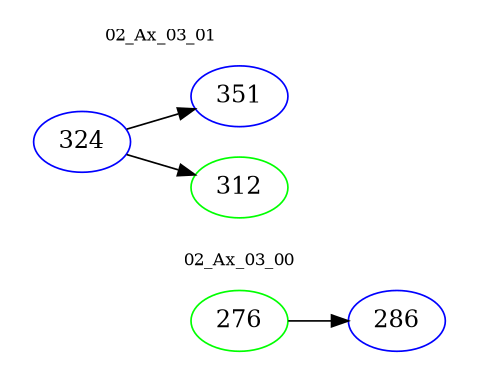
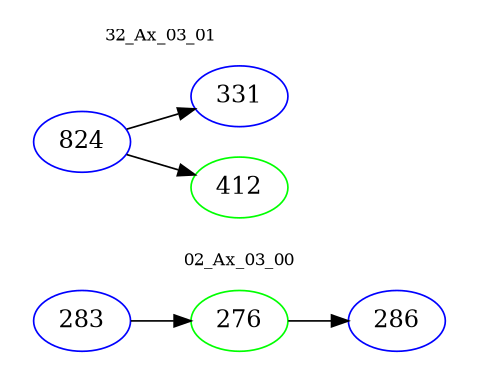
(161, 36) -> (161, 36)
(239, 96) -> (239, 96)
(82, 142) -> (82, 142)
(239, 187) -> (239, 187)
none -> (82, 321)
